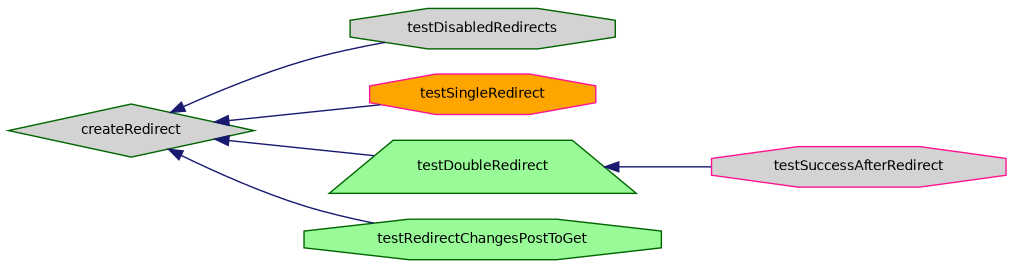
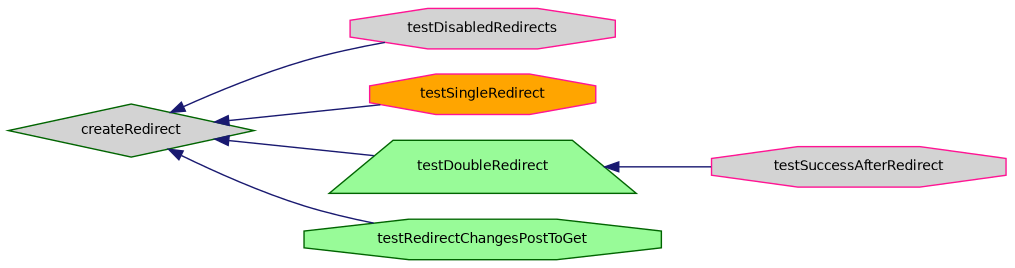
(483, 29) -> (483, 29)
